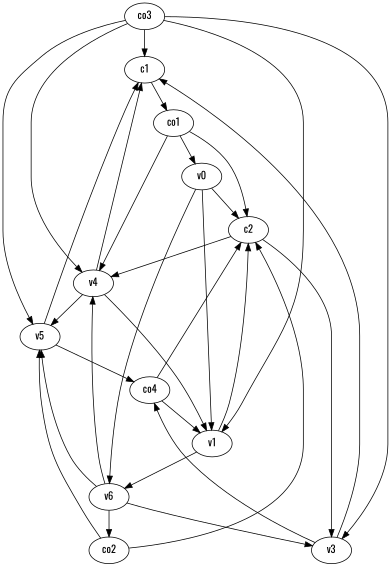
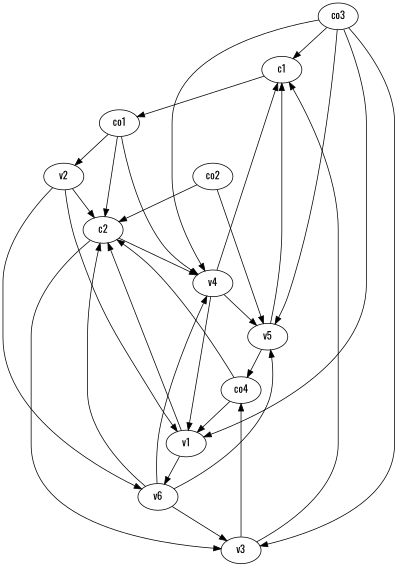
(202, 177) -> (64, 177)
(109, 520) -> (88, 378)
